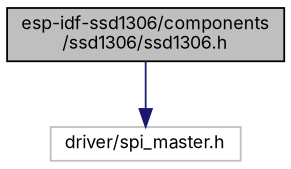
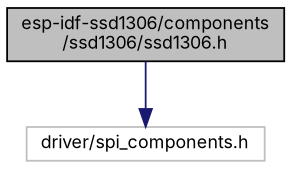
(146, 144) -> (146, 144)
